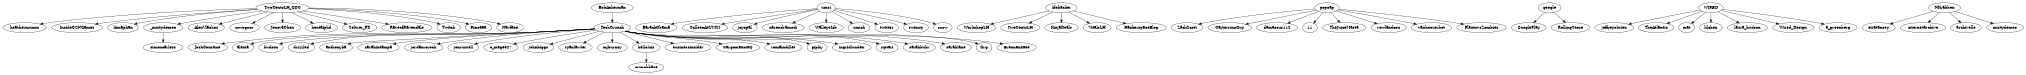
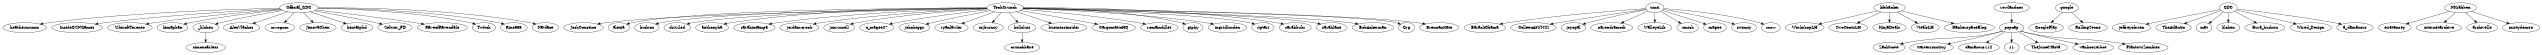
(283, 8) -> (299, 8)
(1711, 8) -> (2228, 8)
(612, 16) -> (1189, 13)
(1356, 17) -> (2012, 16)
none -> (130, 28)
(163, 28) -> (206, 28)
(887, 28) -> (1715, 28)
(1838, 28) -> (2355, 28)
